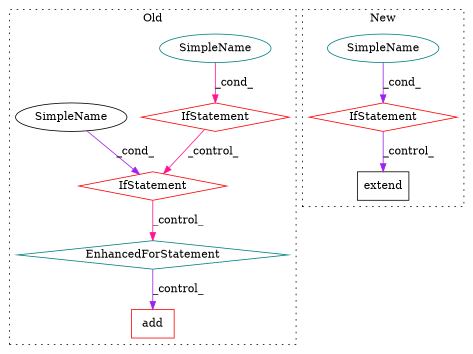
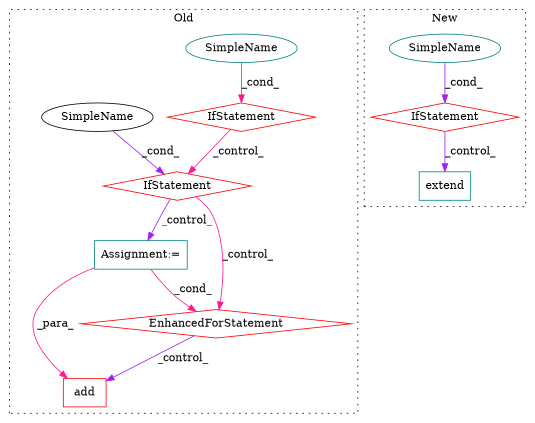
(383, 186) -> (445, 186)
none -> (141, 255)
(153, 255) -> (216, 324)
